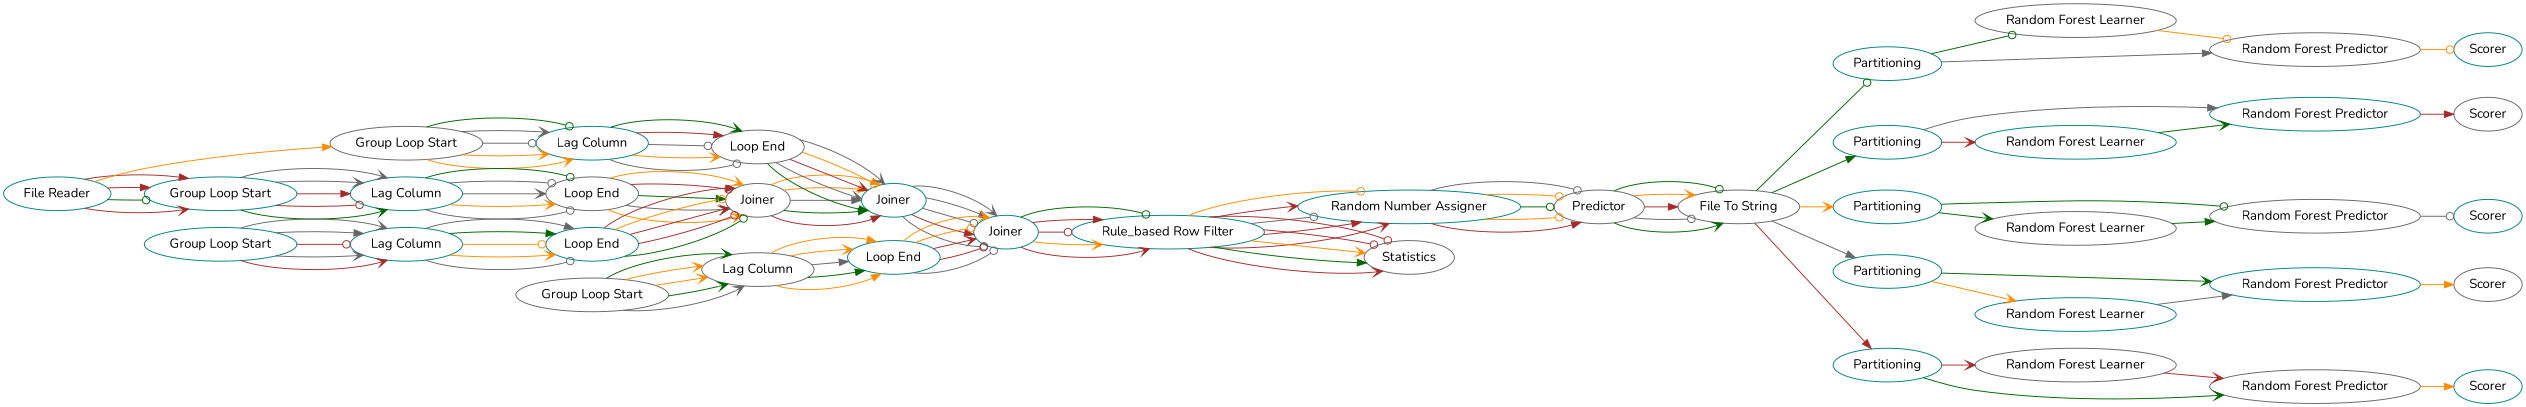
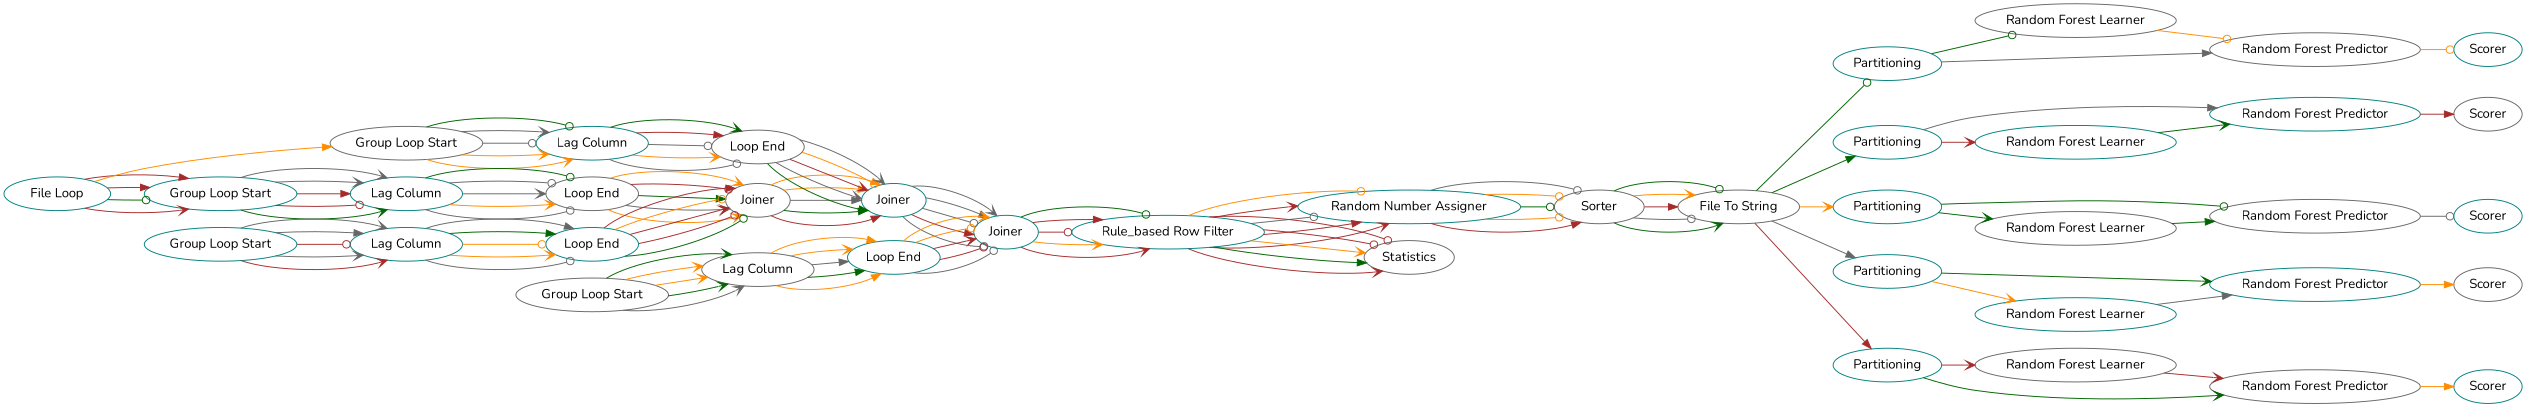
(57, 194) -> (57, 194)
(1599, 207) -> (1599, 207)
